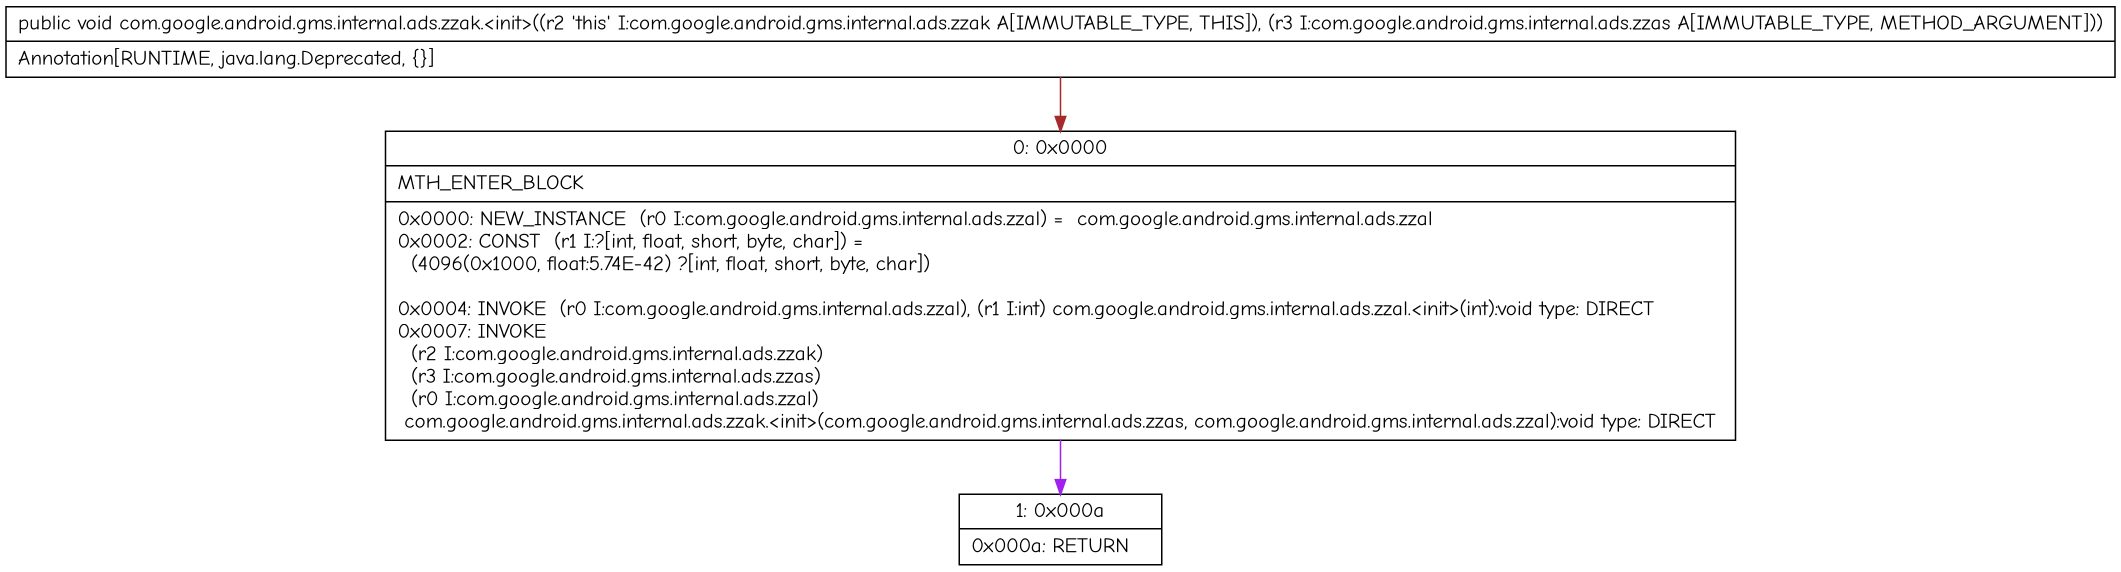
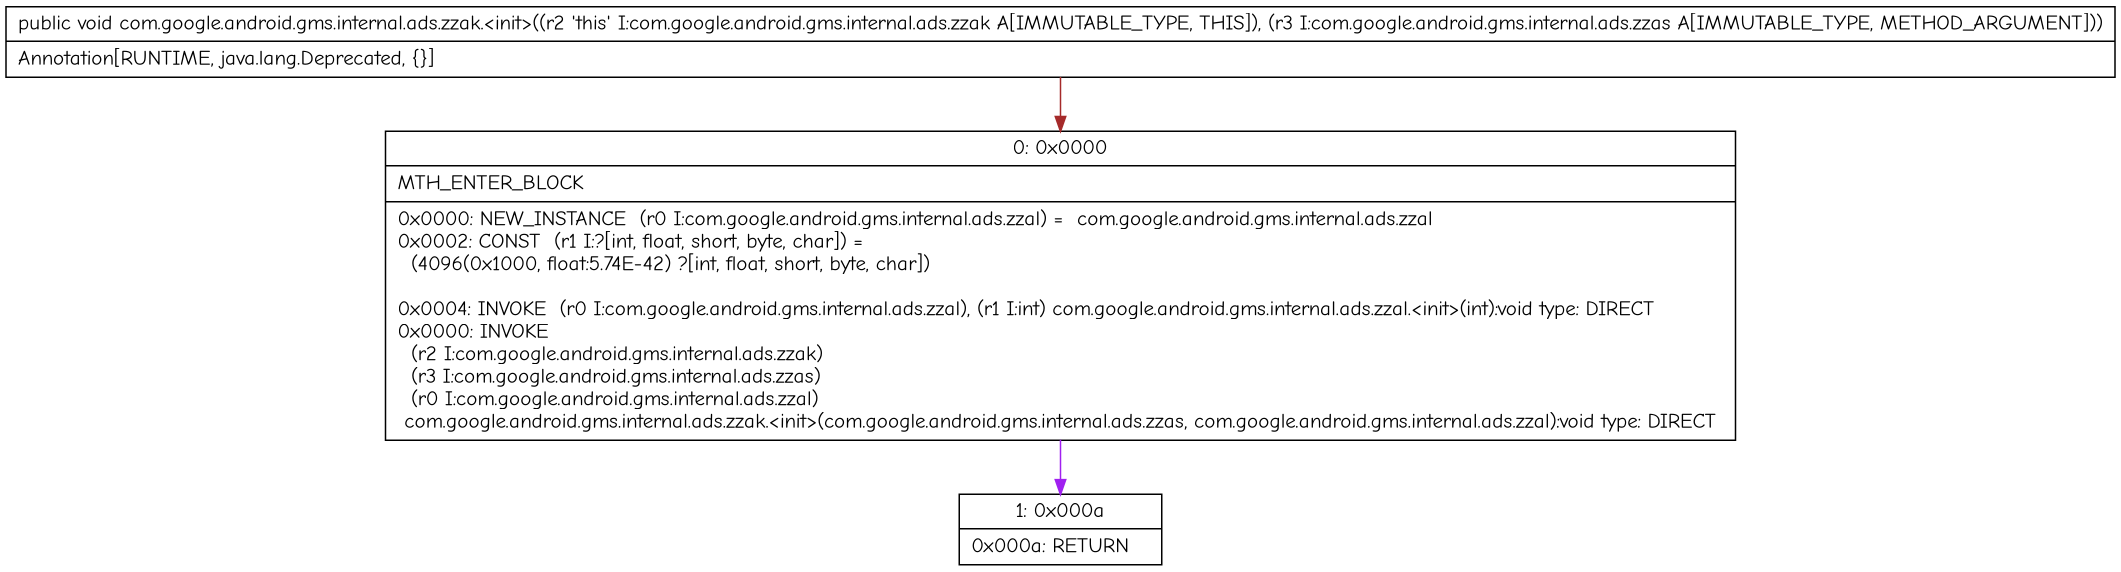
(479, 332) -> (480, 332)
